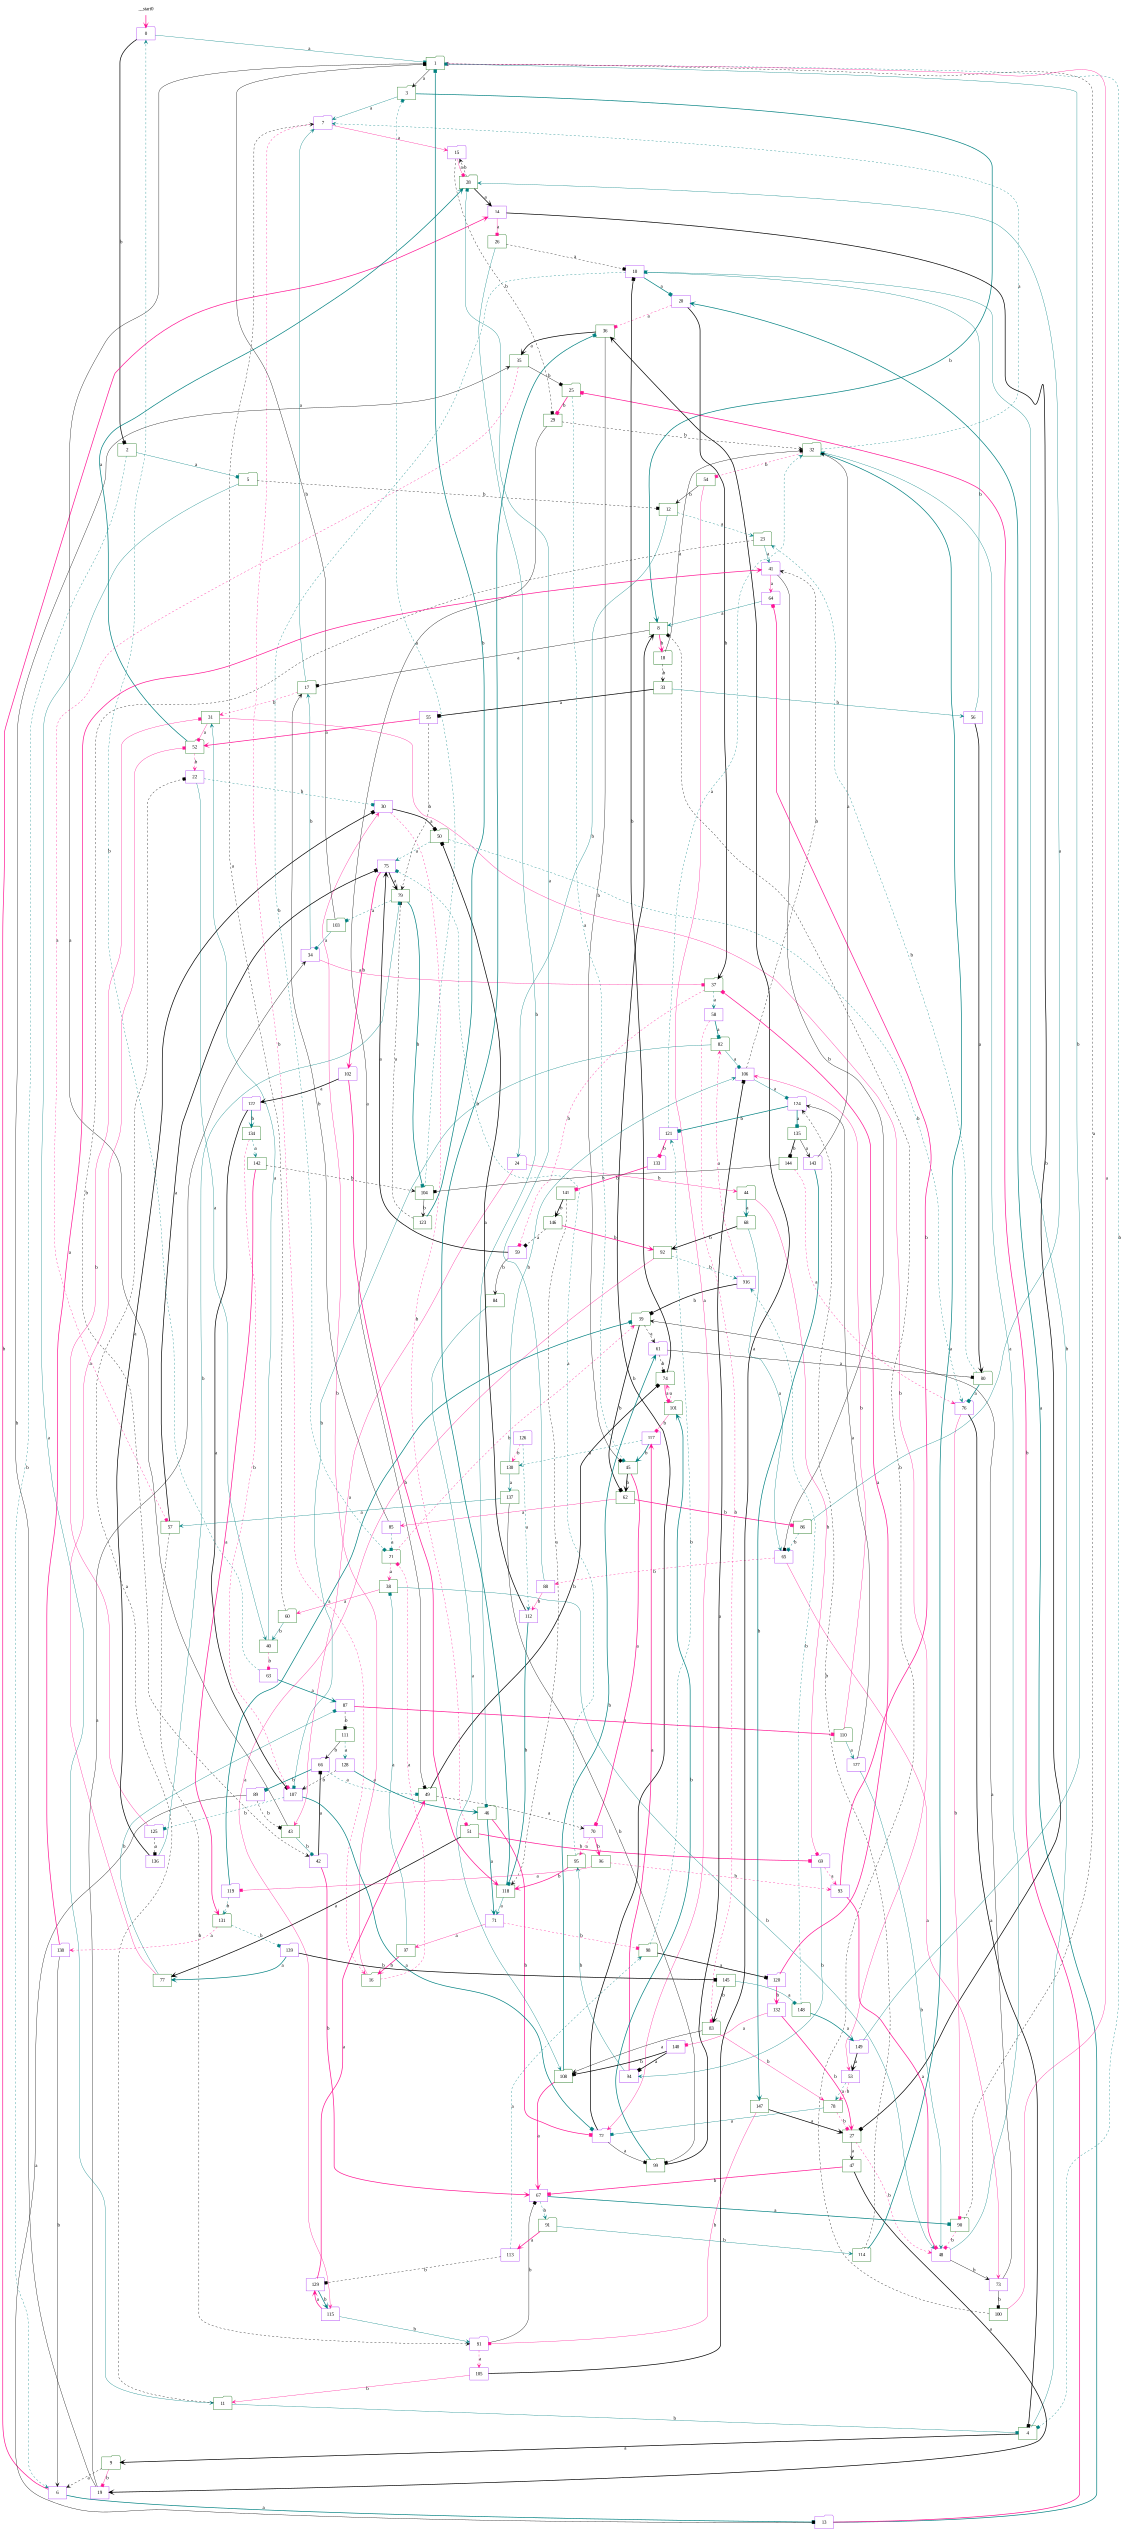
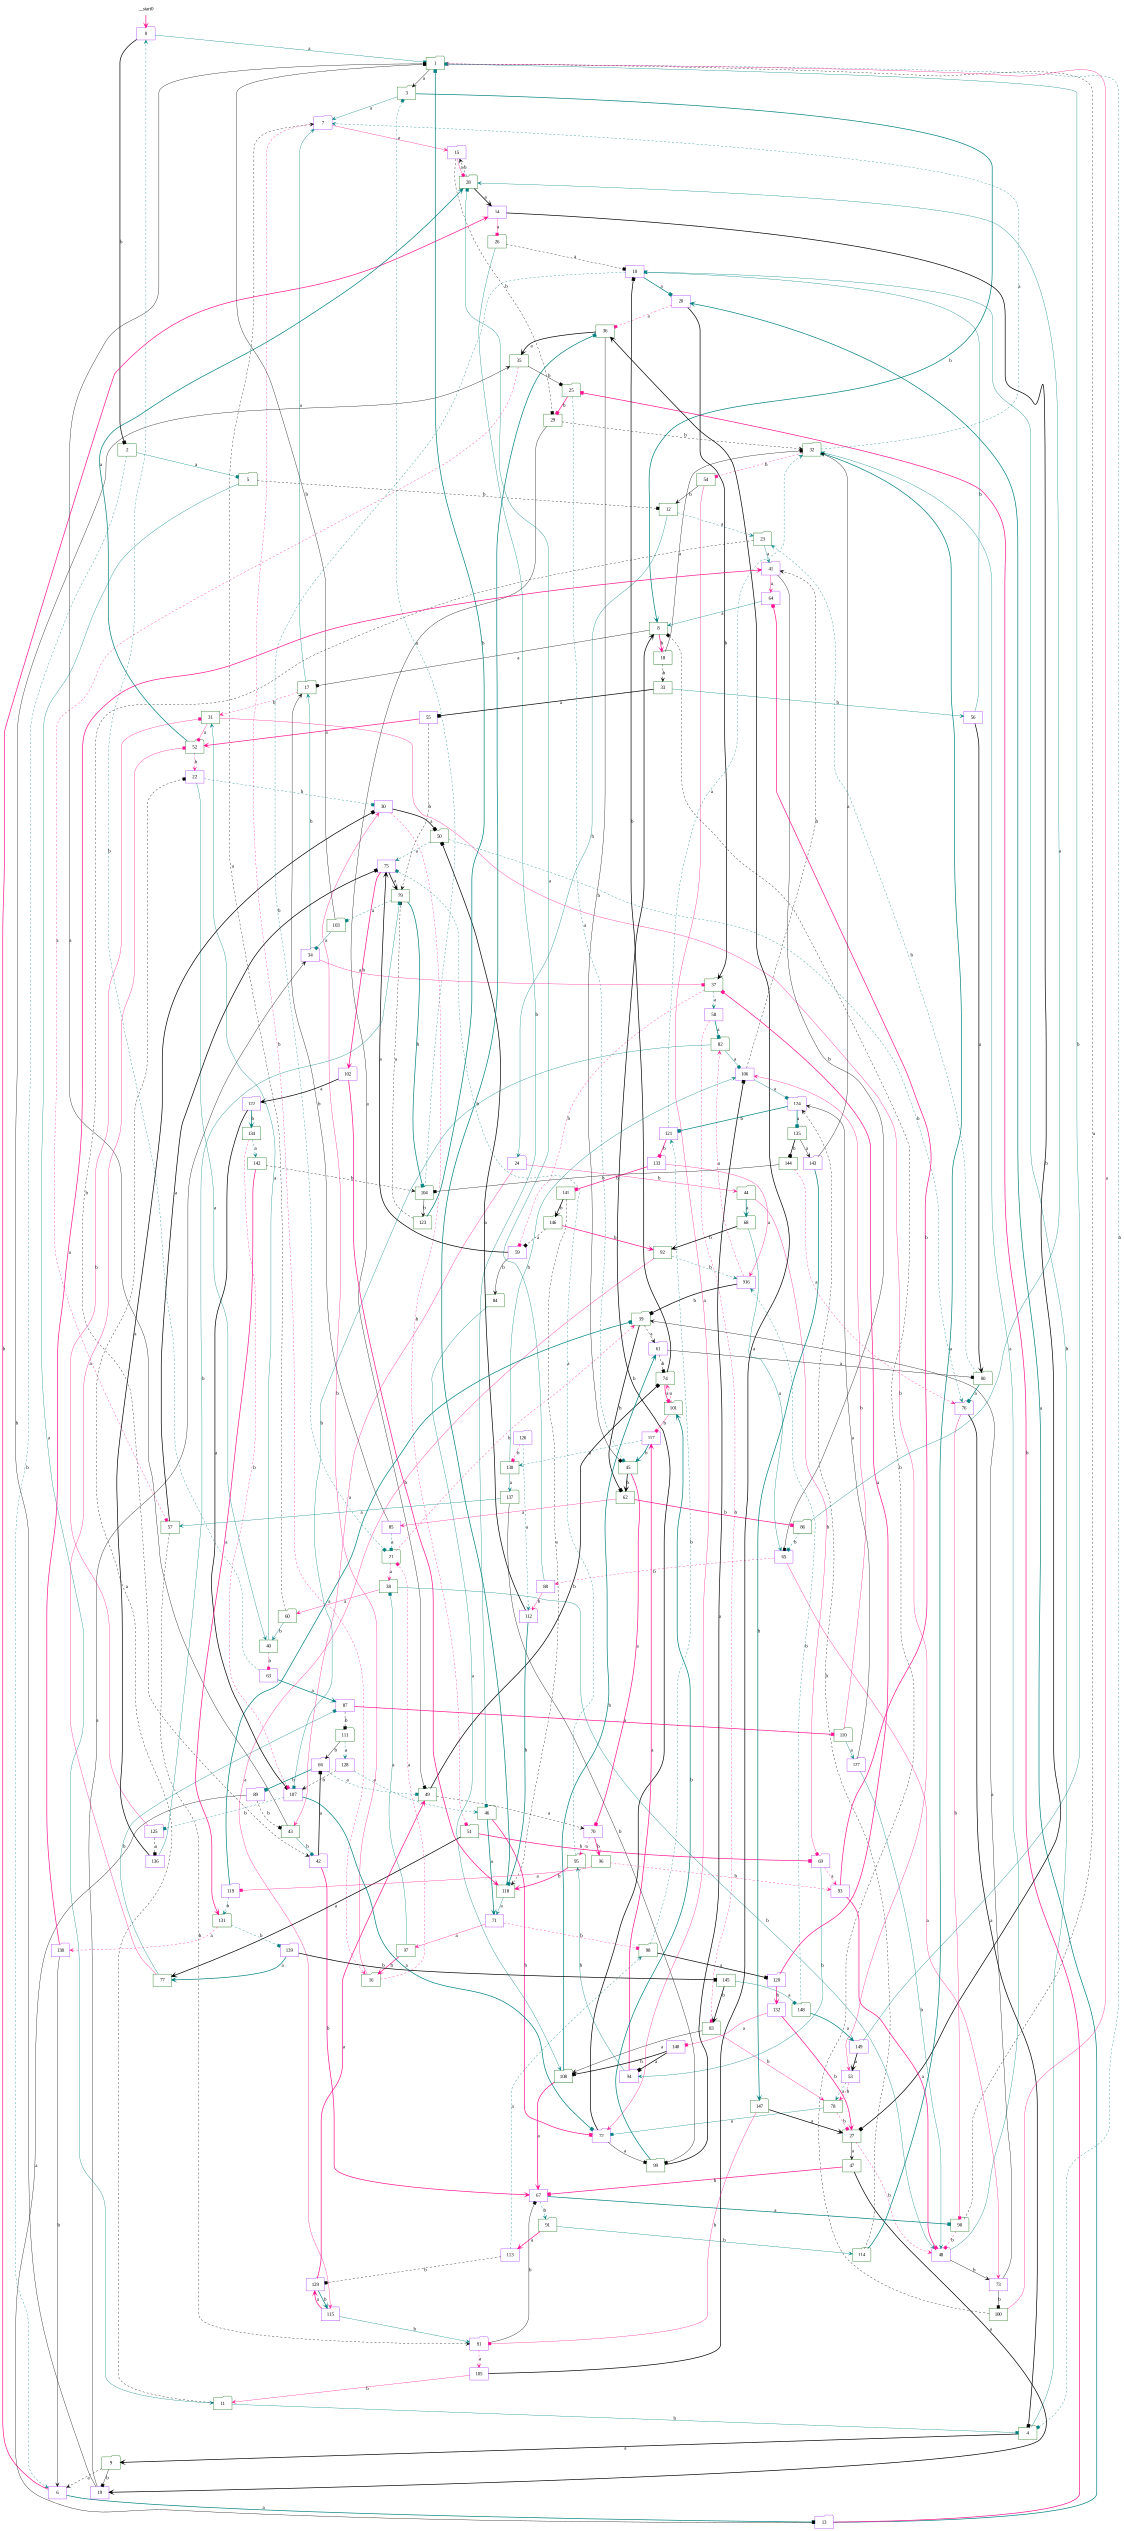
none -> (756, 1185)
(517, 1451) -> (517, 1451)
(409, 1799) -> (409, 1799)
(106, 2476) -> (106, 2476)
